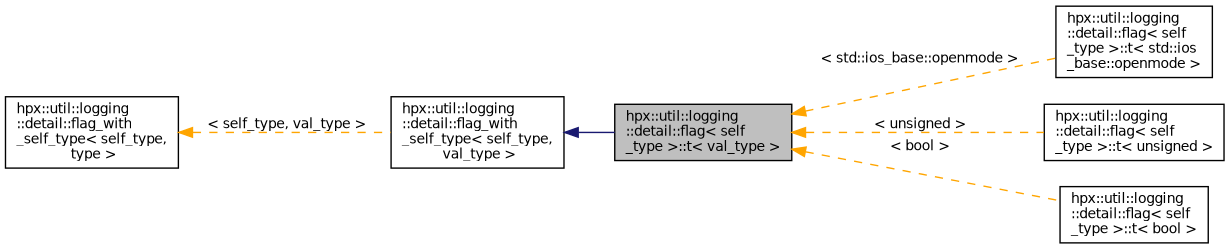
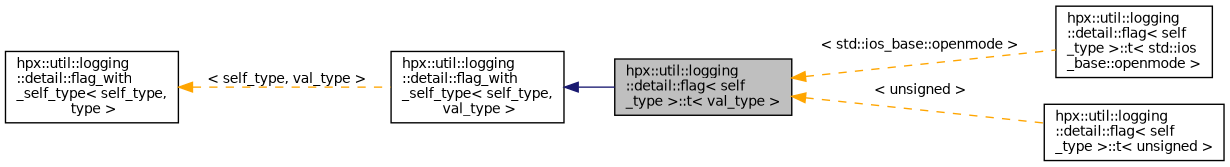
(1134, 215) -> none
